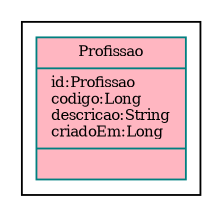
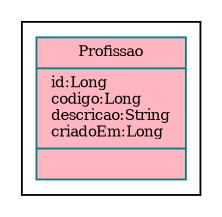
(93, 83) -> (79, 83)
